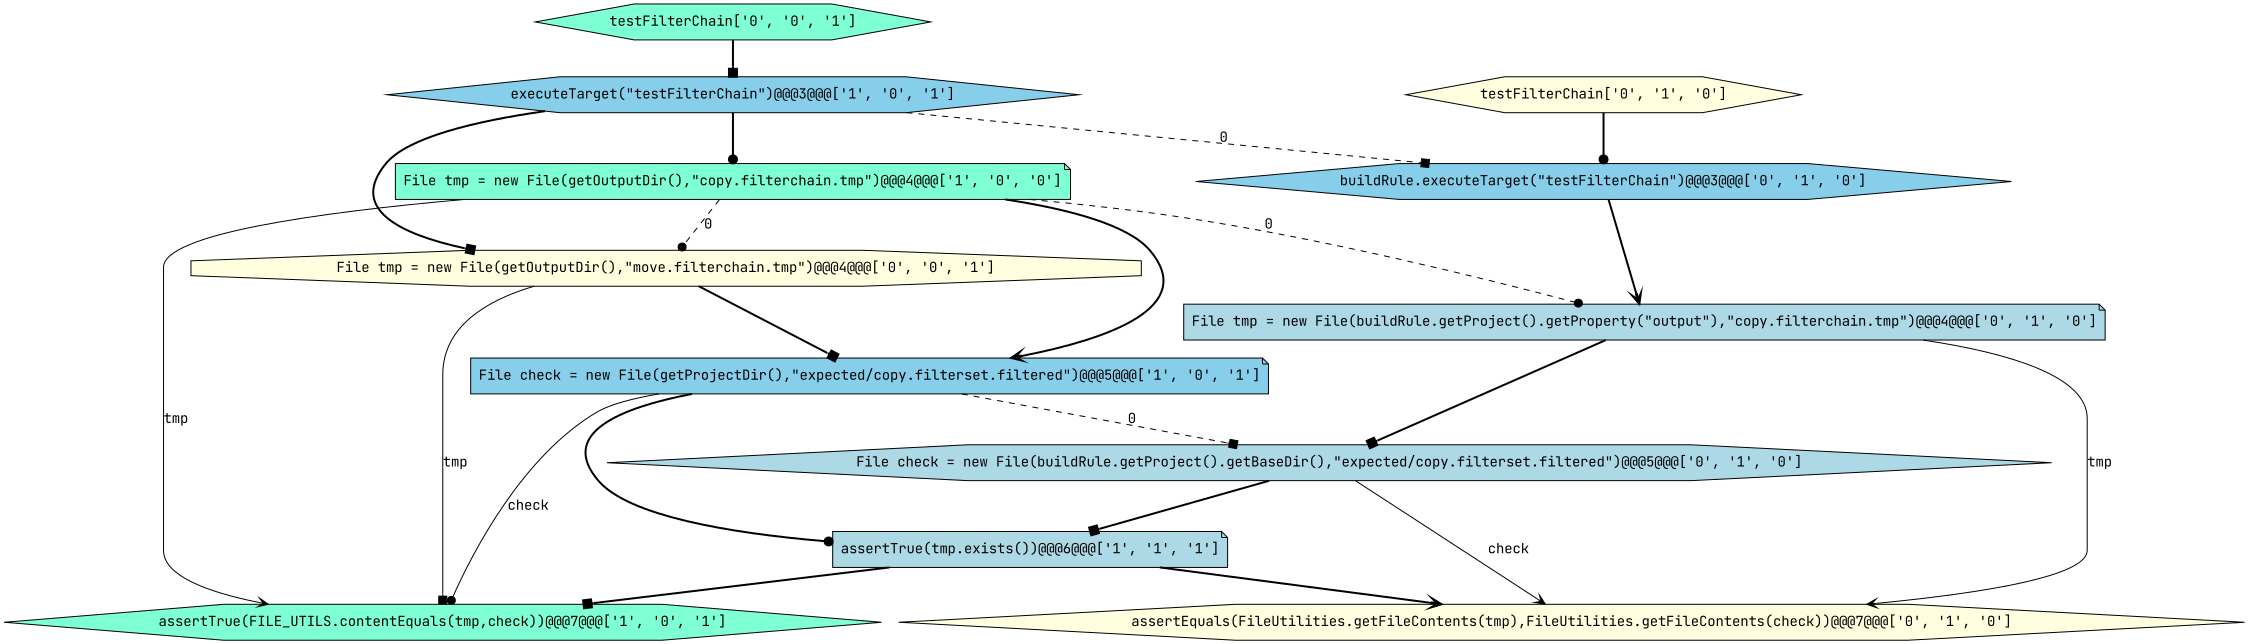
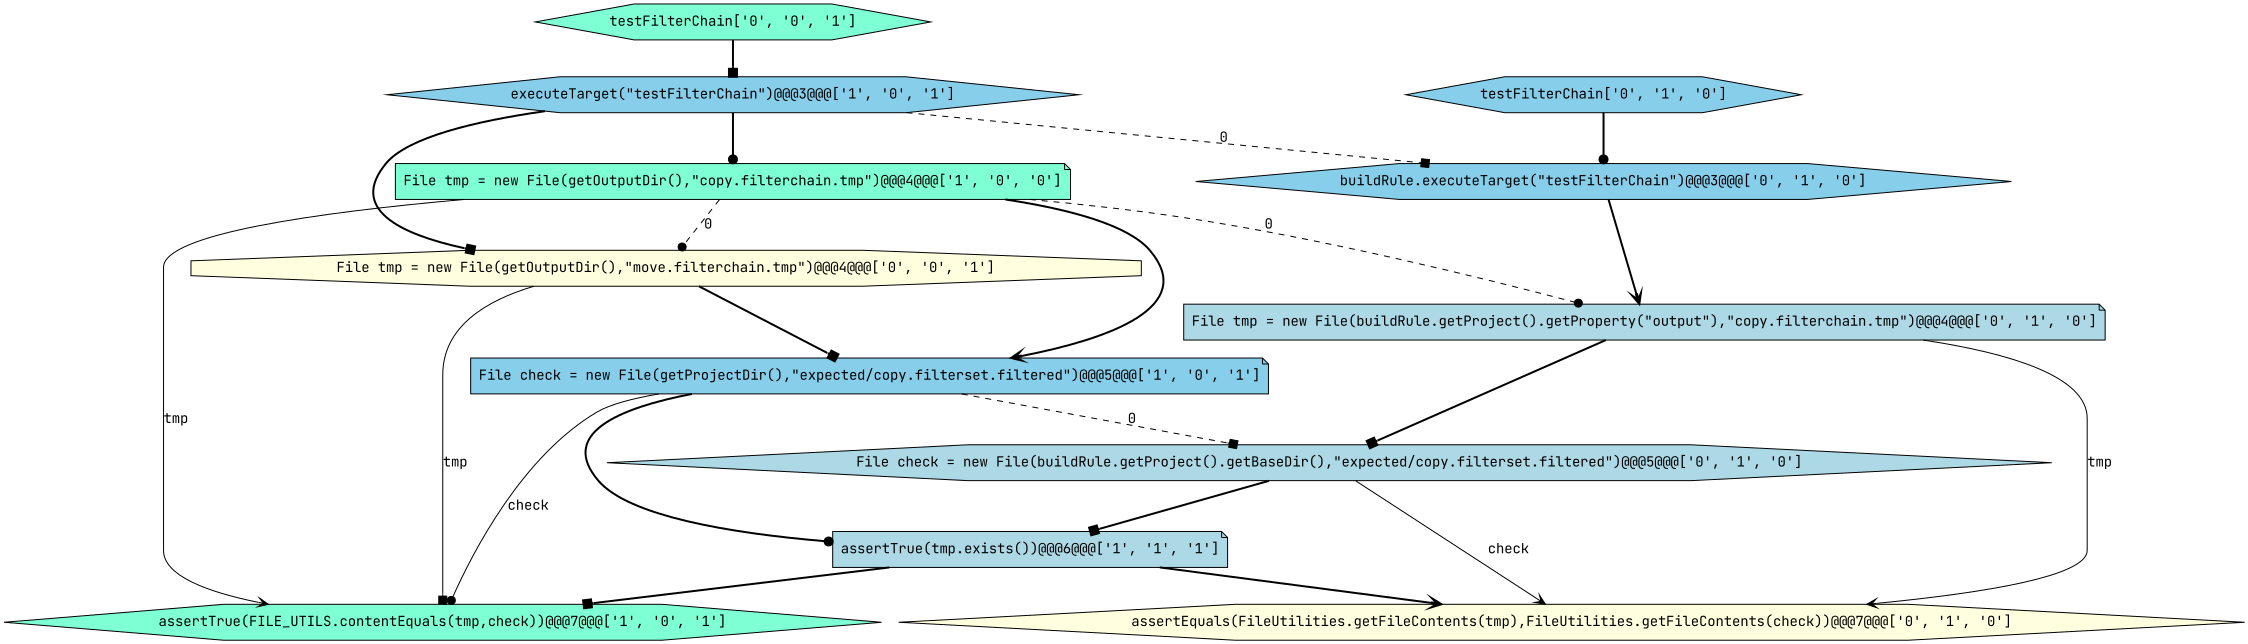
(1604, 95) -> (1604, 95)
